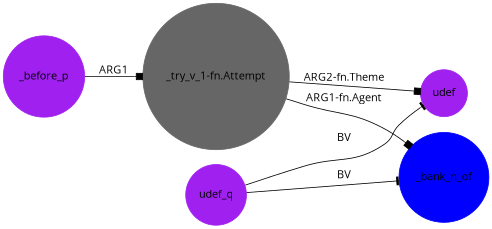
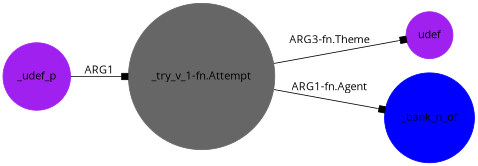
(44, 76) -> (37, 77)
(344, 78) -> (330, 40)
(216, 195) -> none
